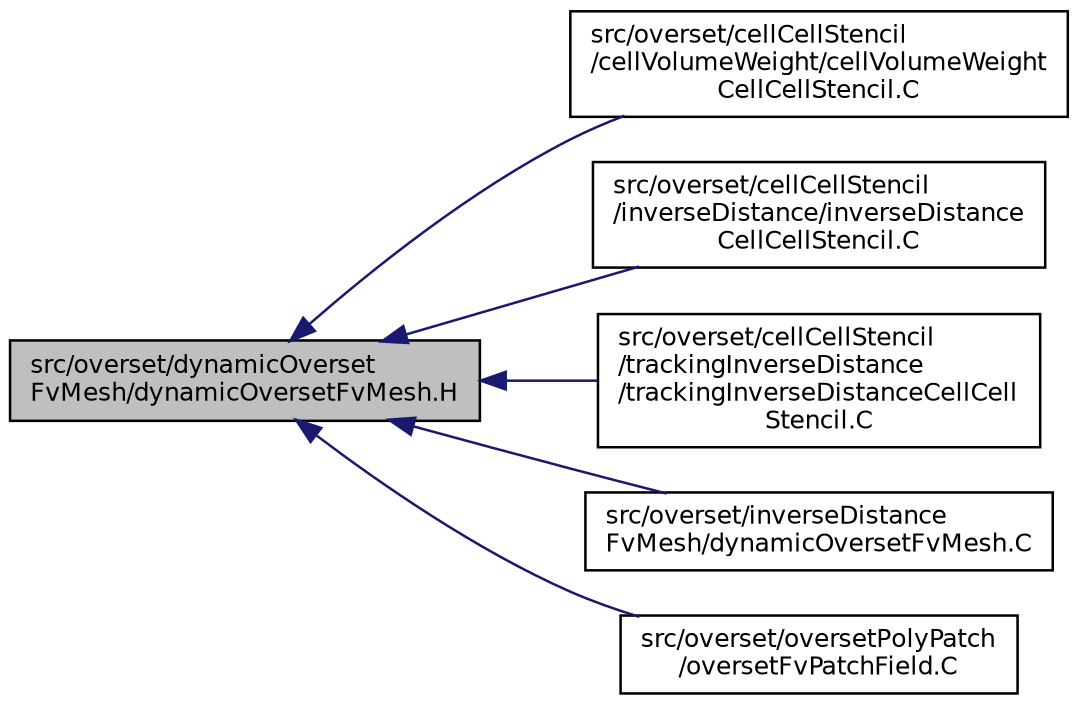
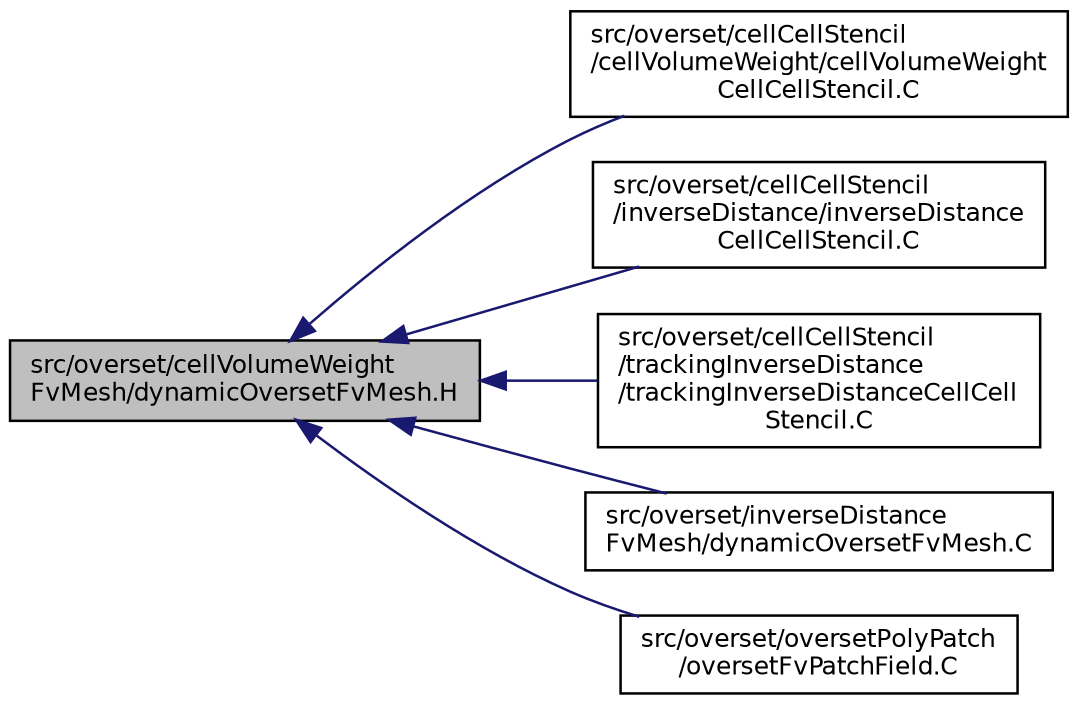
(245, 381) -> (245, 381)
